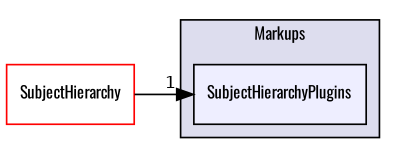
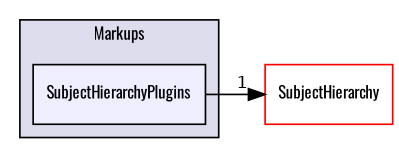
(156, 94) -> (229, 94)
